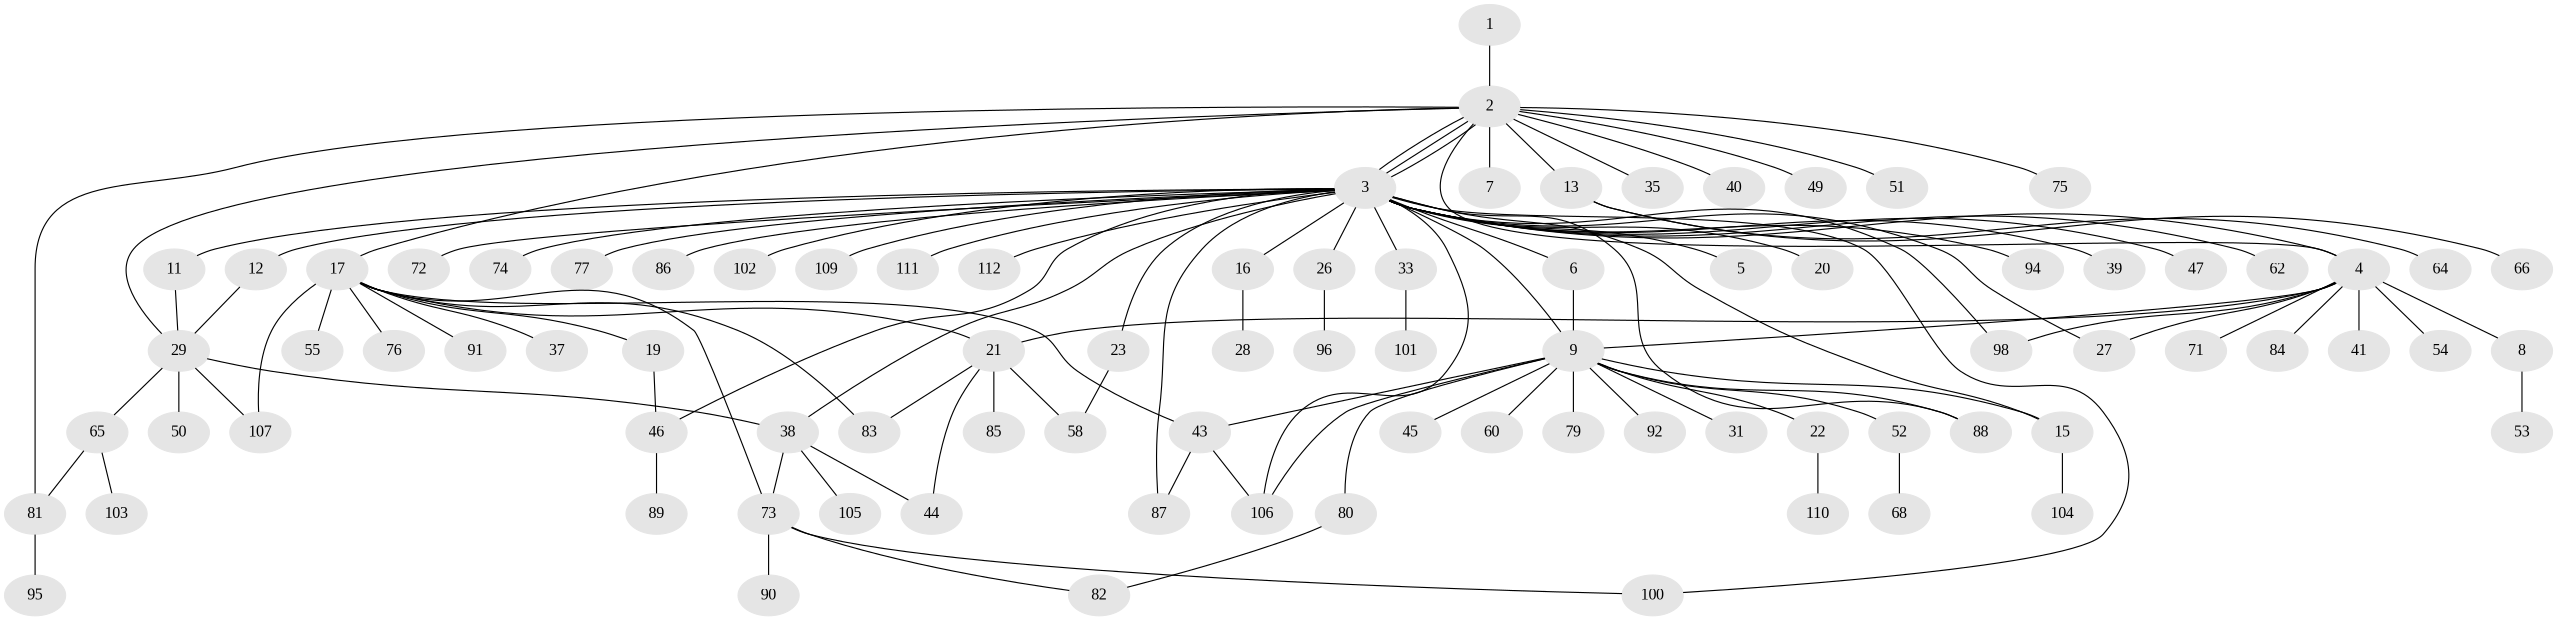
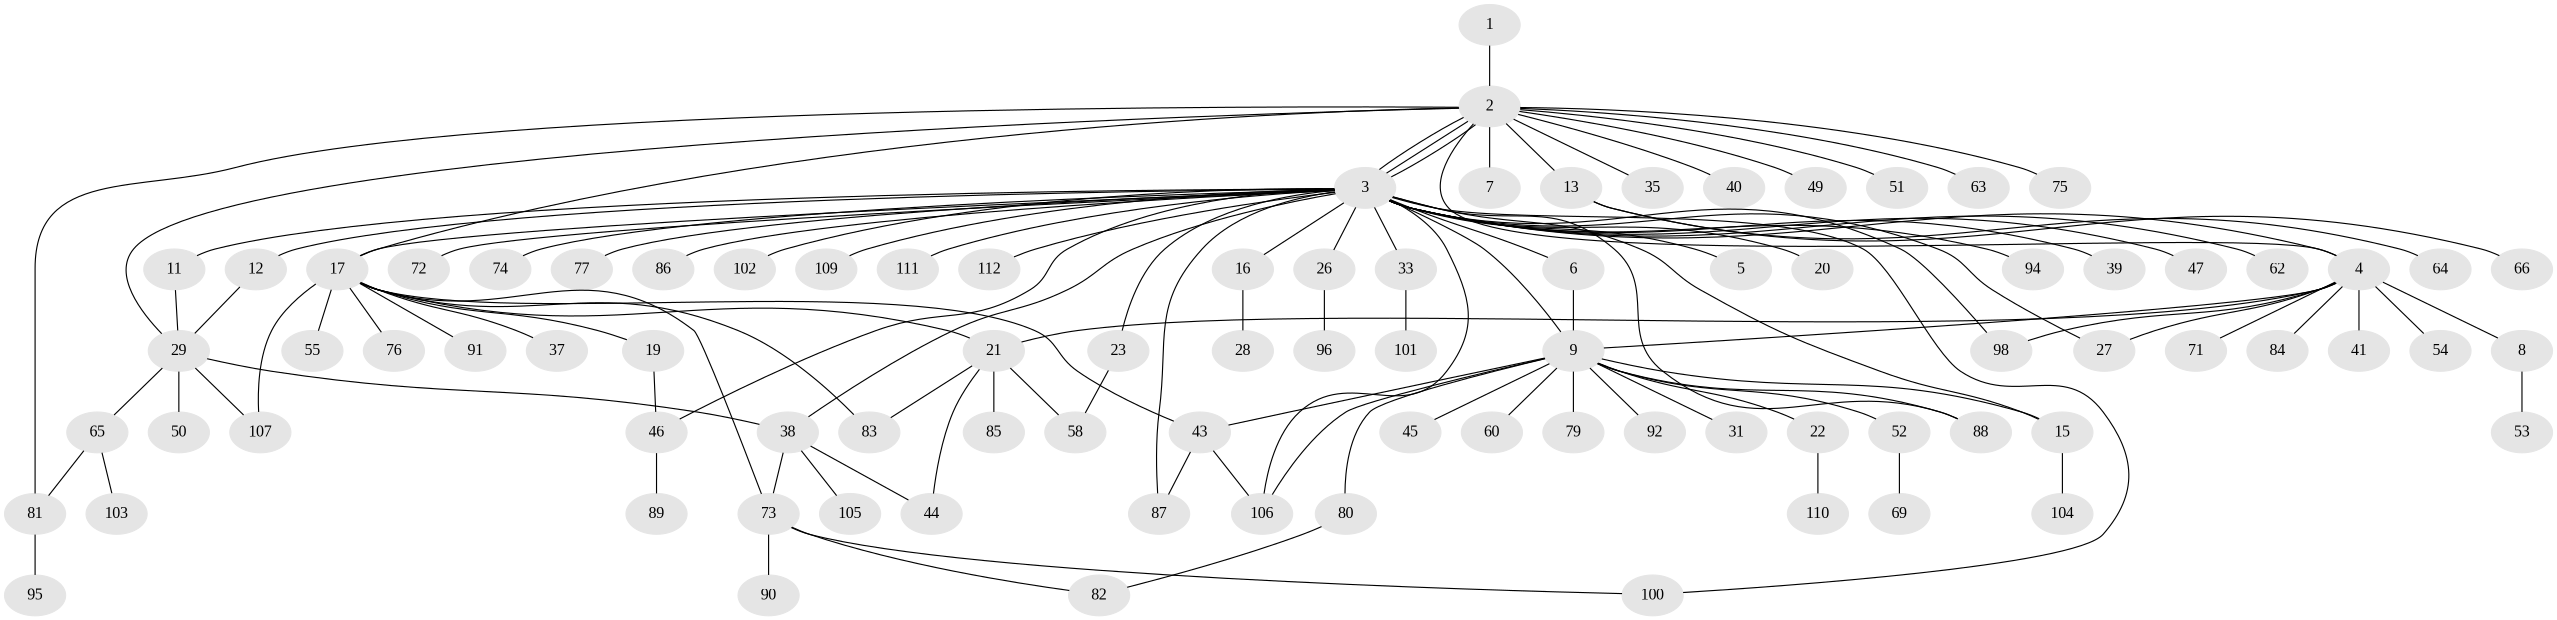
none -> (1979, 188)
none -> (846, 212)
(1899, 514) -> (1899, 514)
